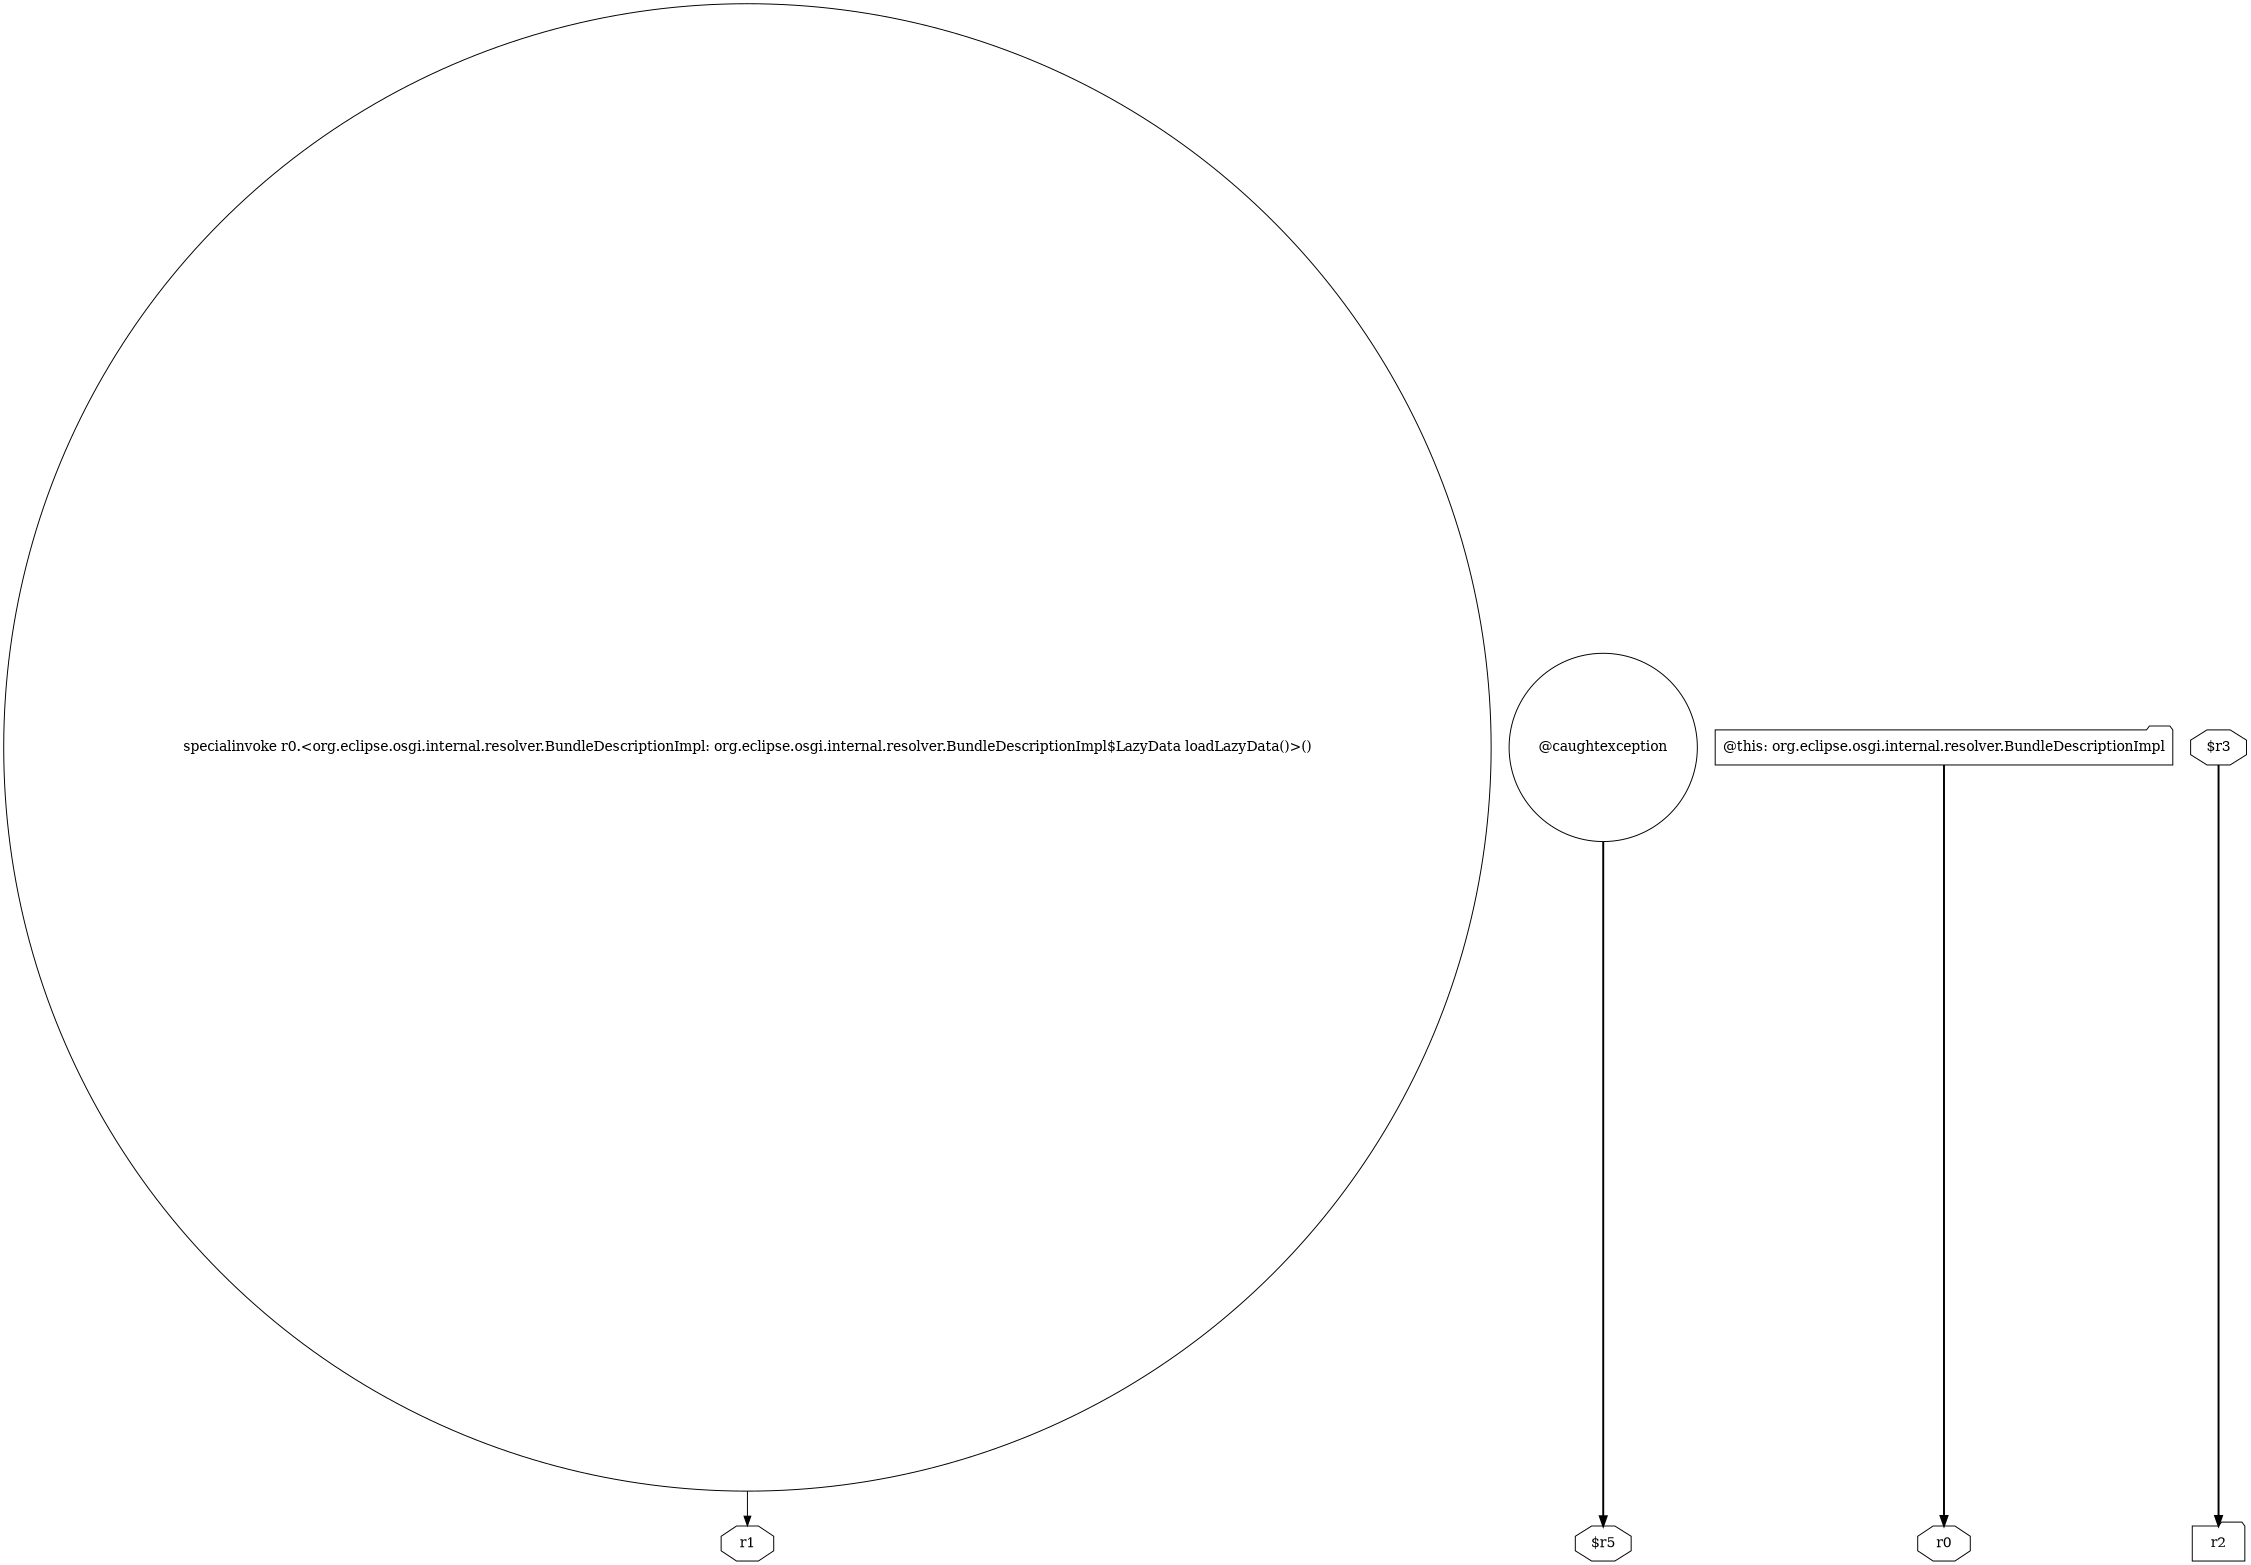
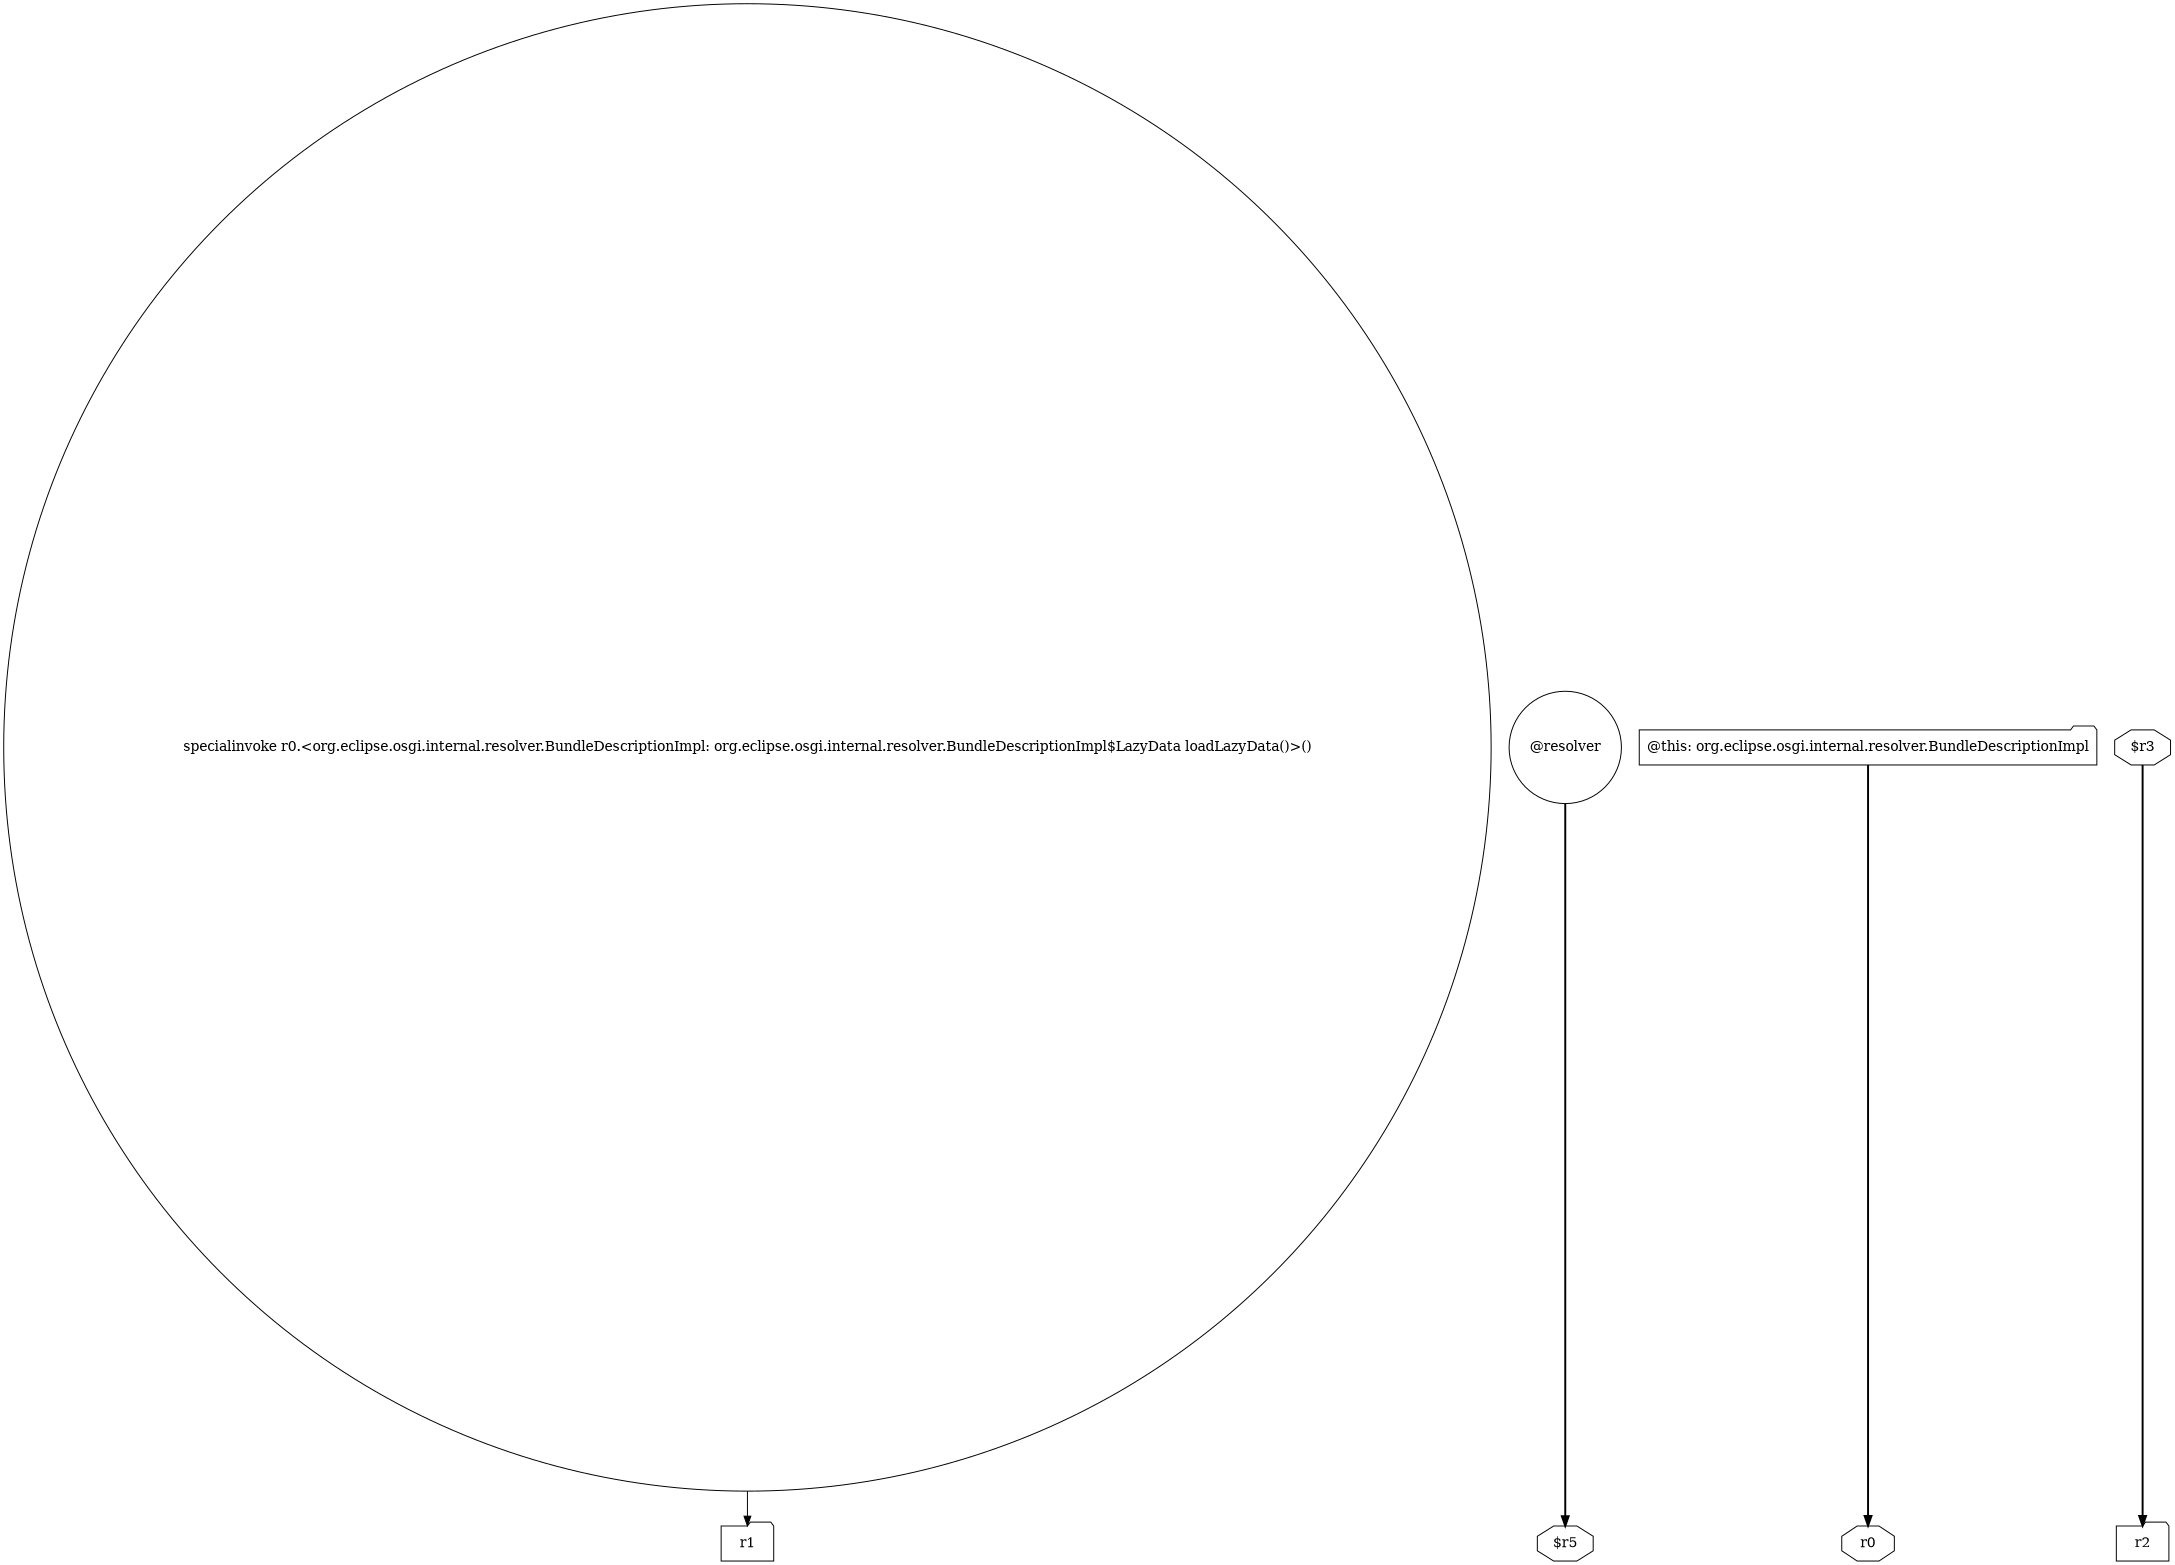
(1603, 747) -> (1565, 747)
(747, 1544) -> (747, 1544)
